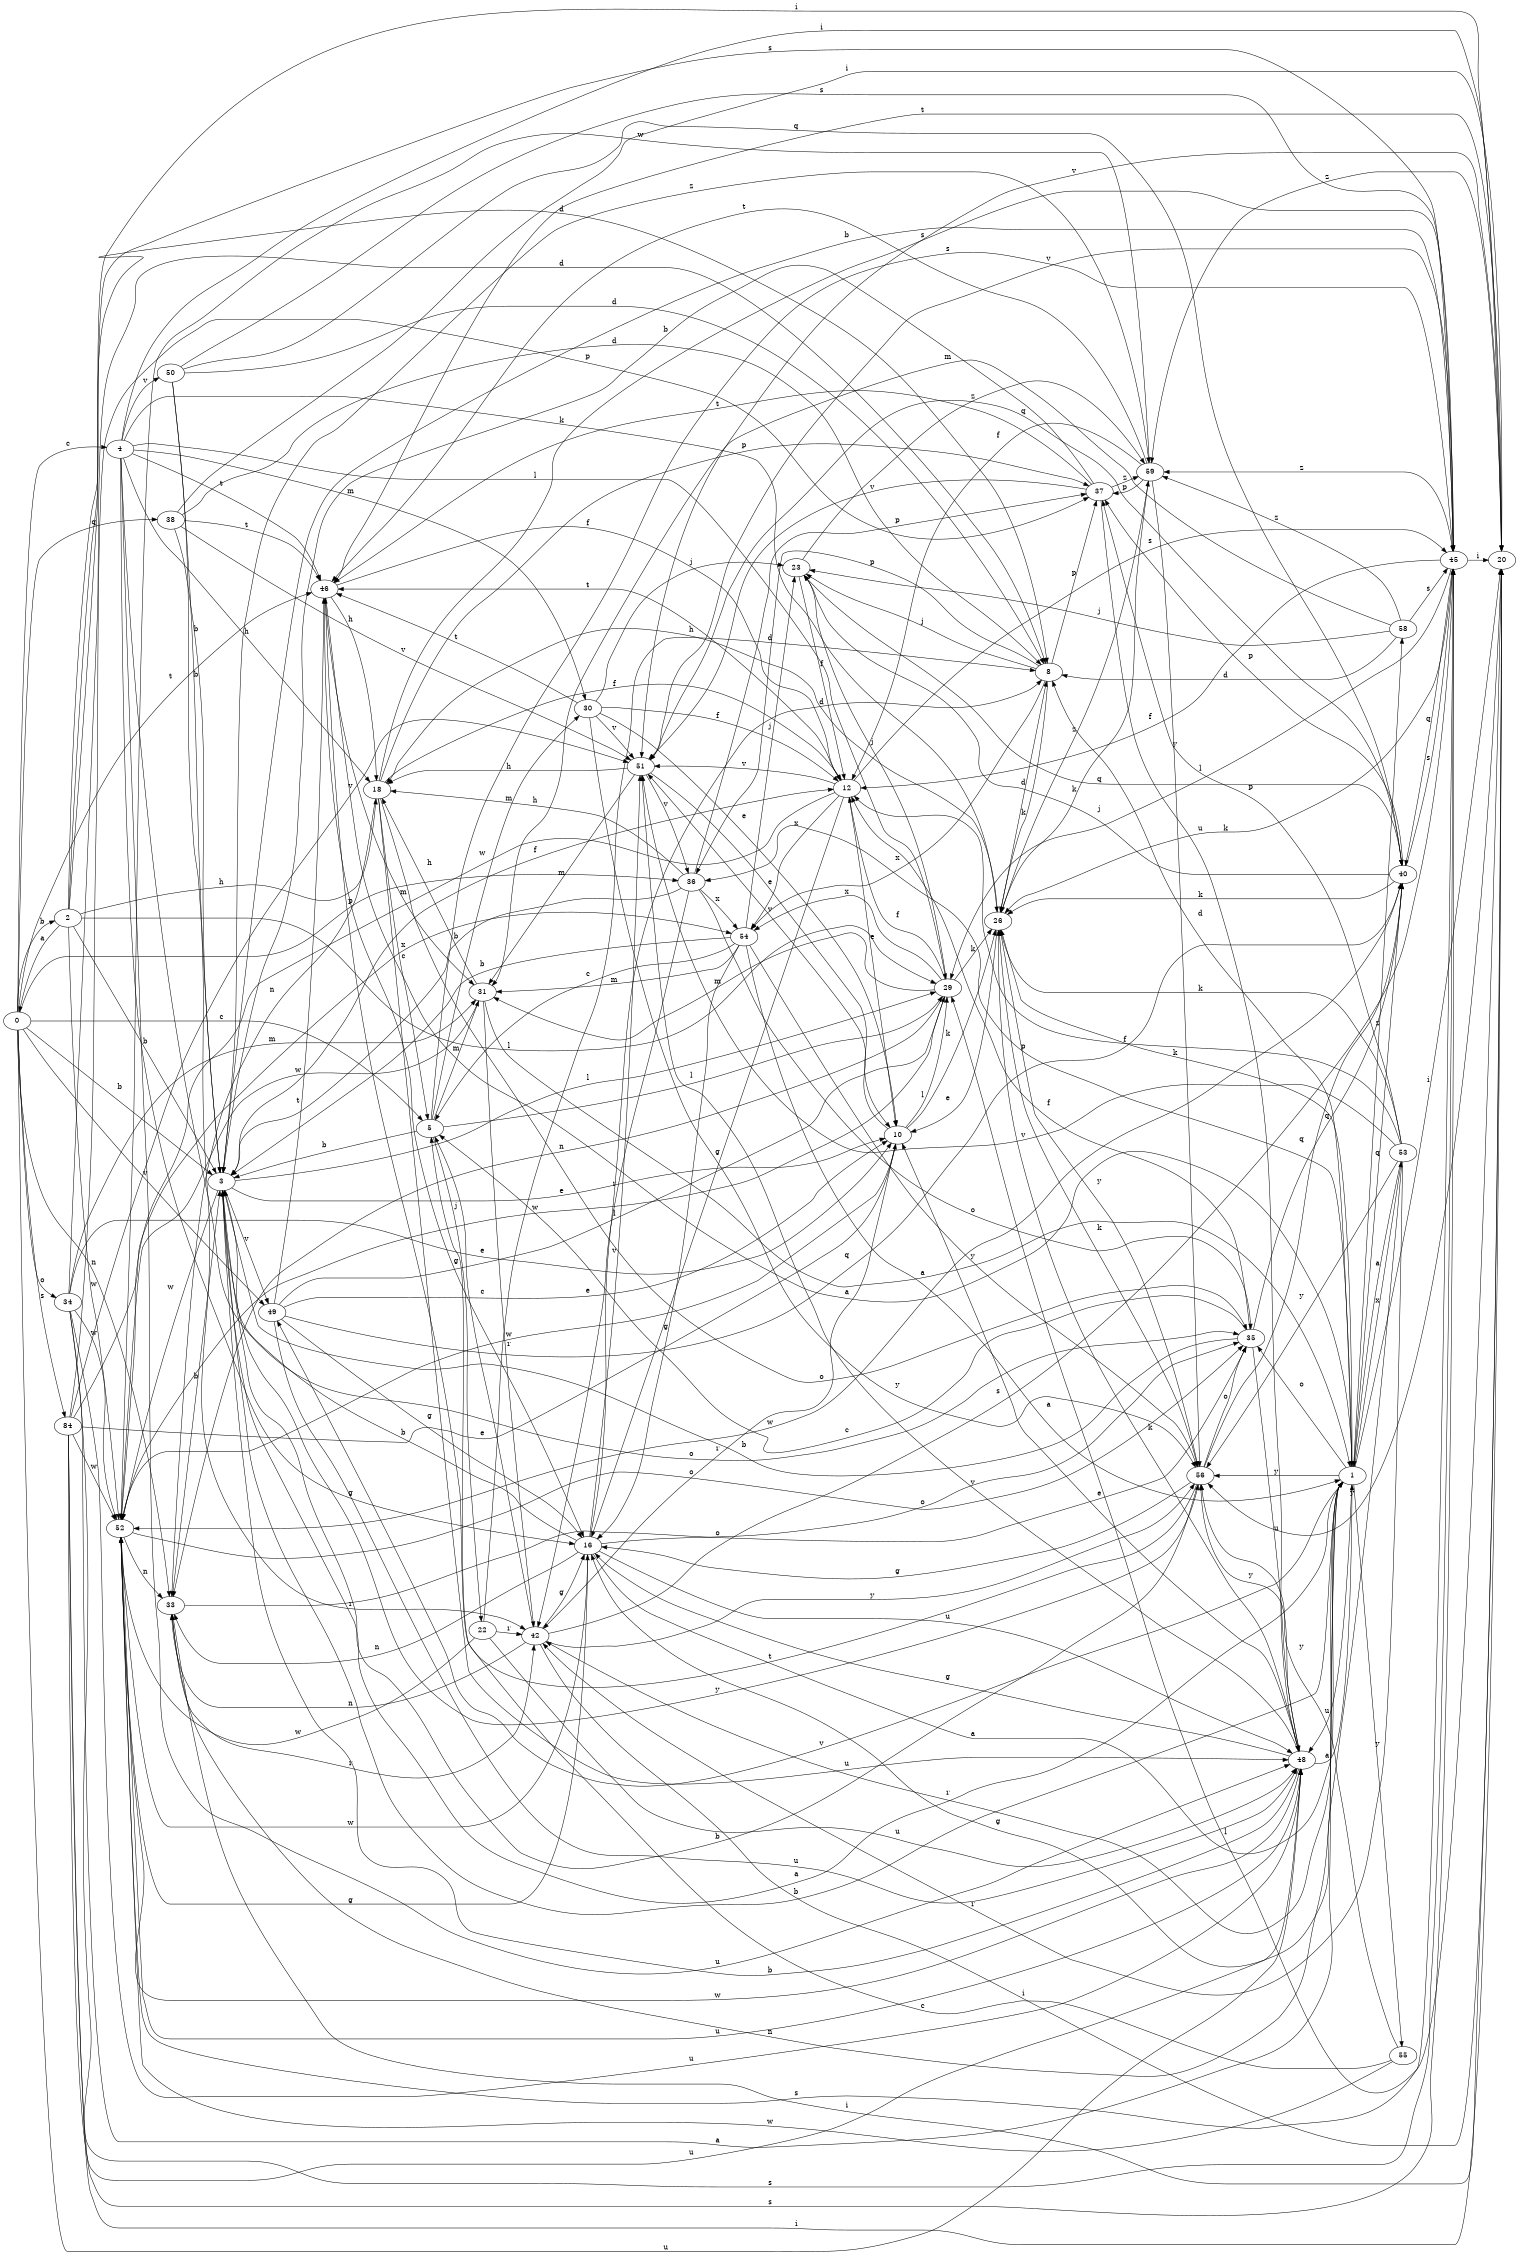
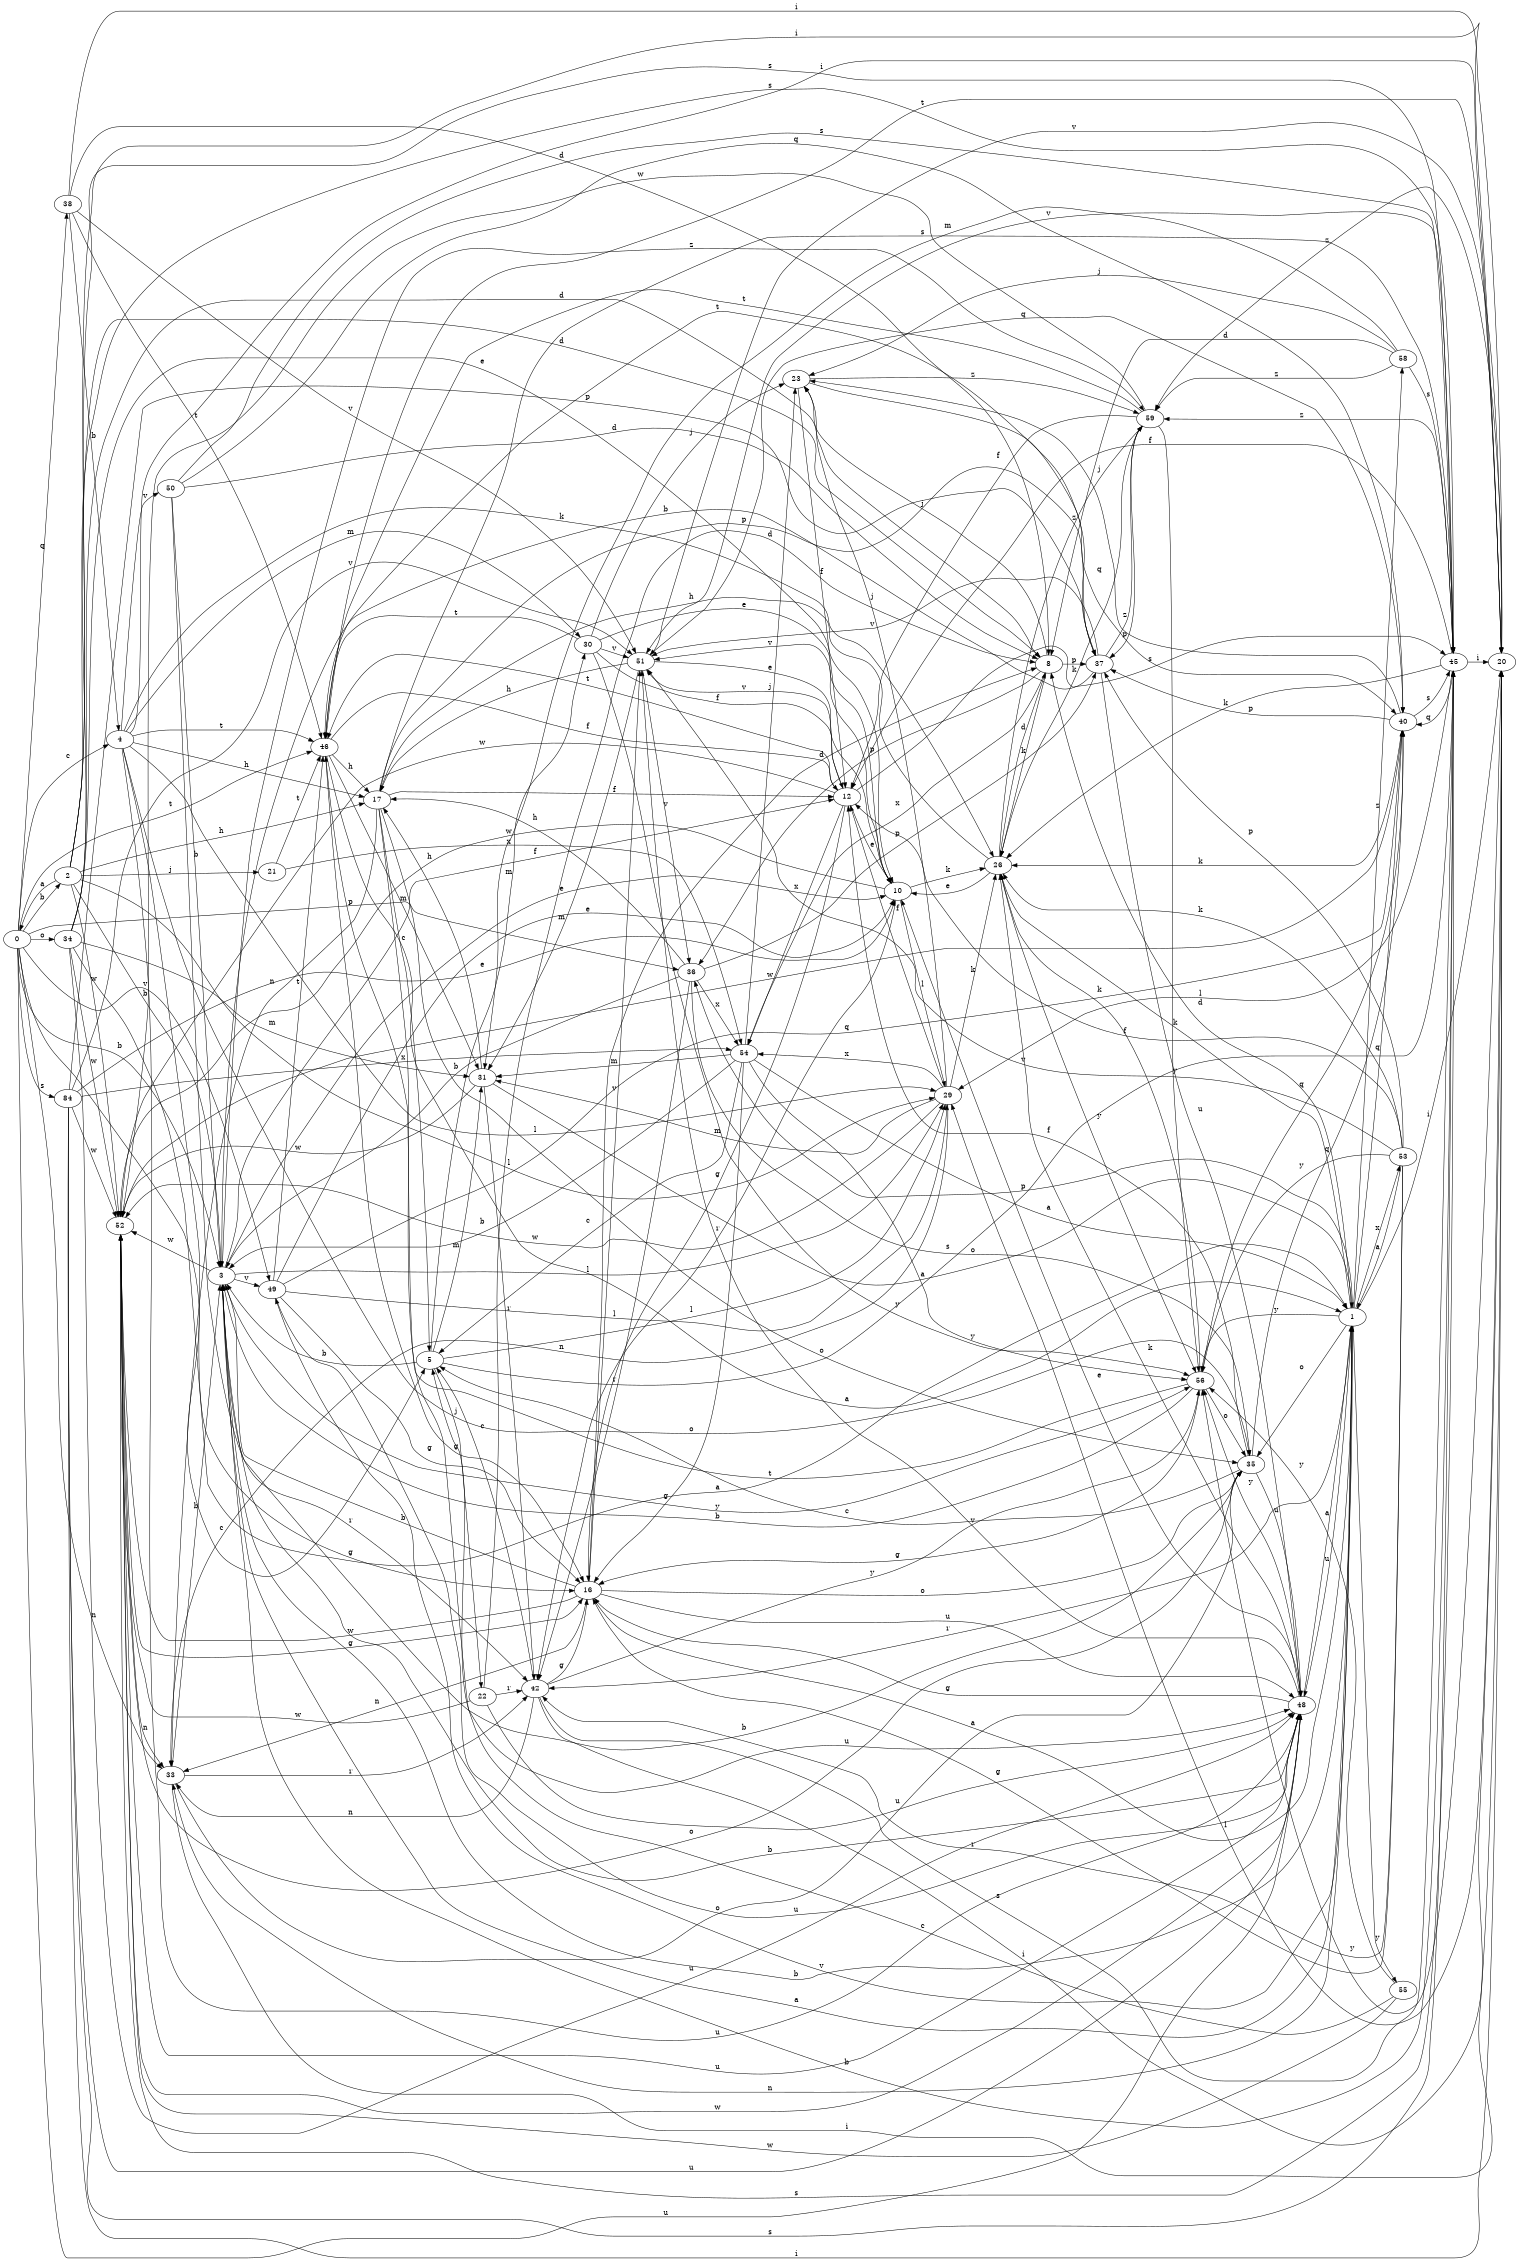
(377, 790) -> (377, 800)
(203, 847) -> (94, 470)
none -> (272, 872)
